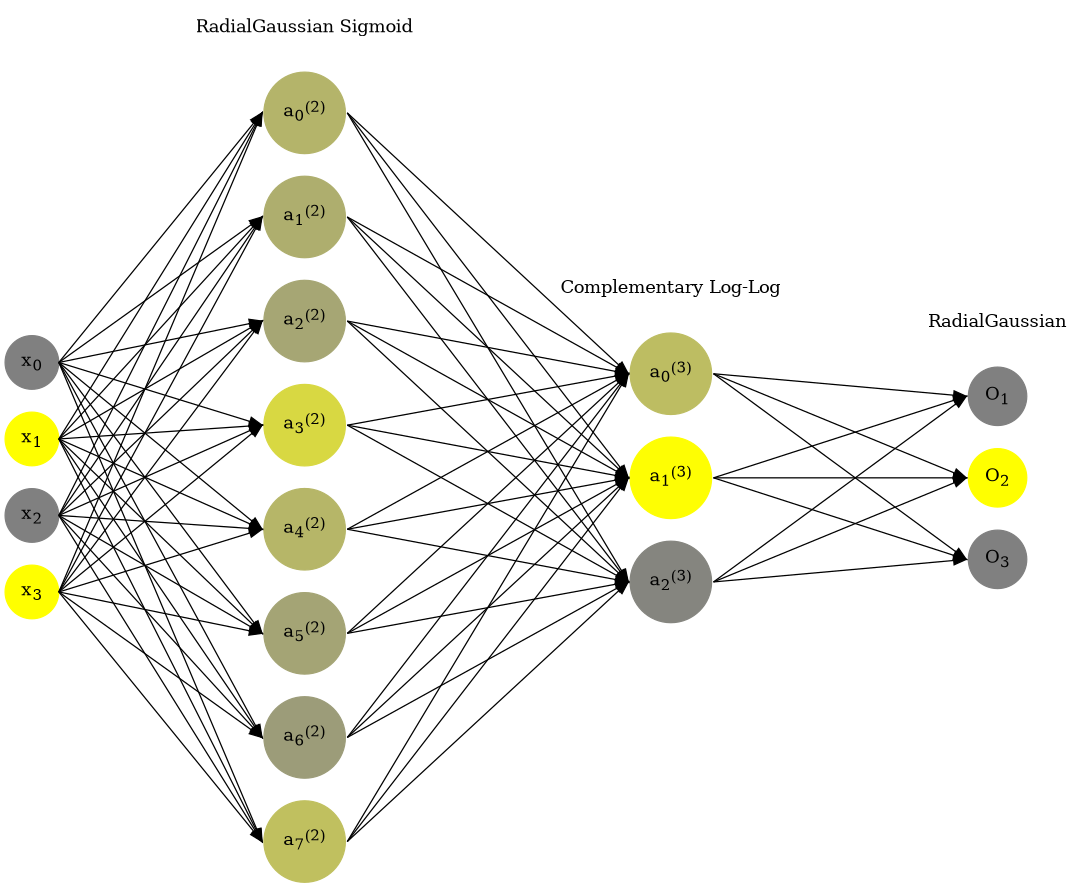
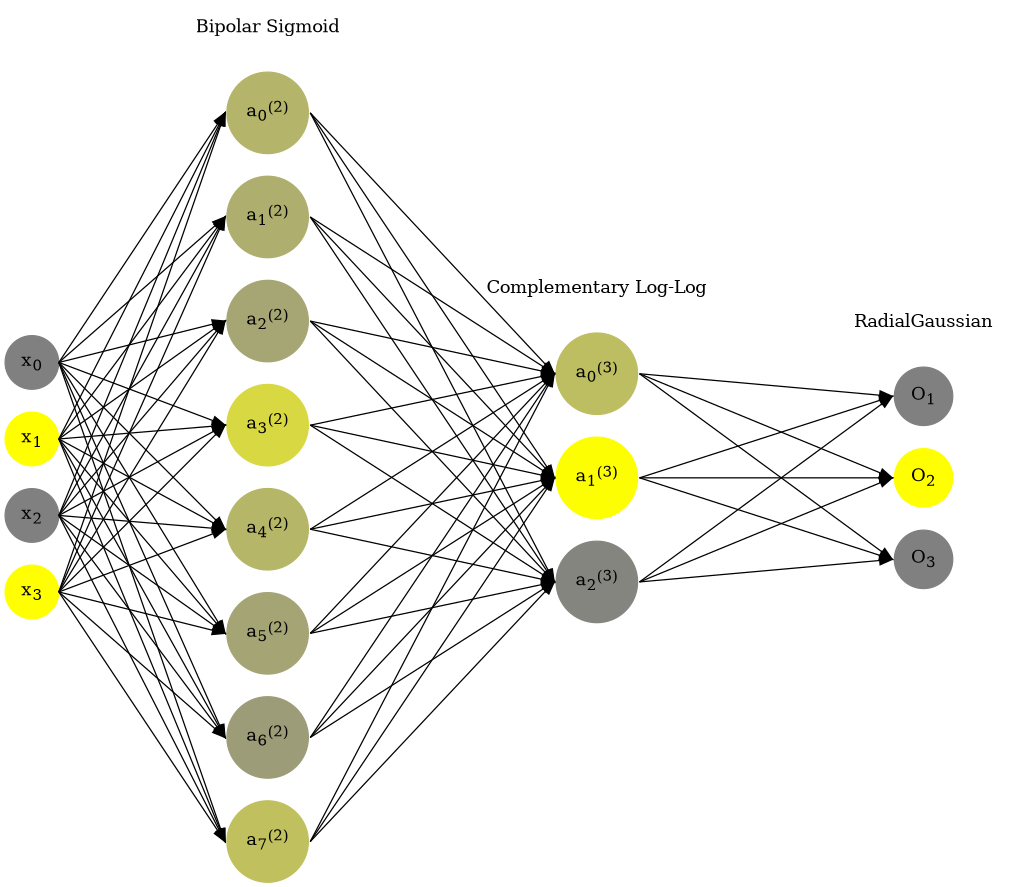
(305, 28) -> (268, 28)
